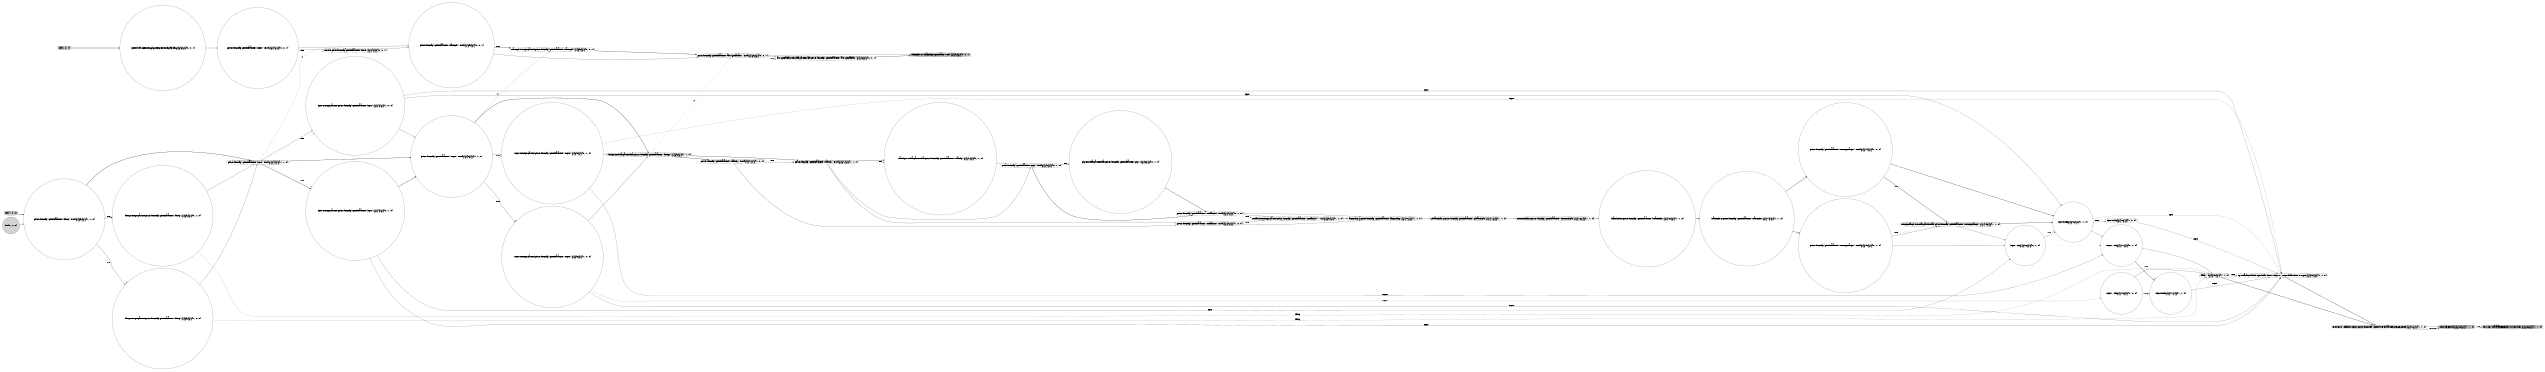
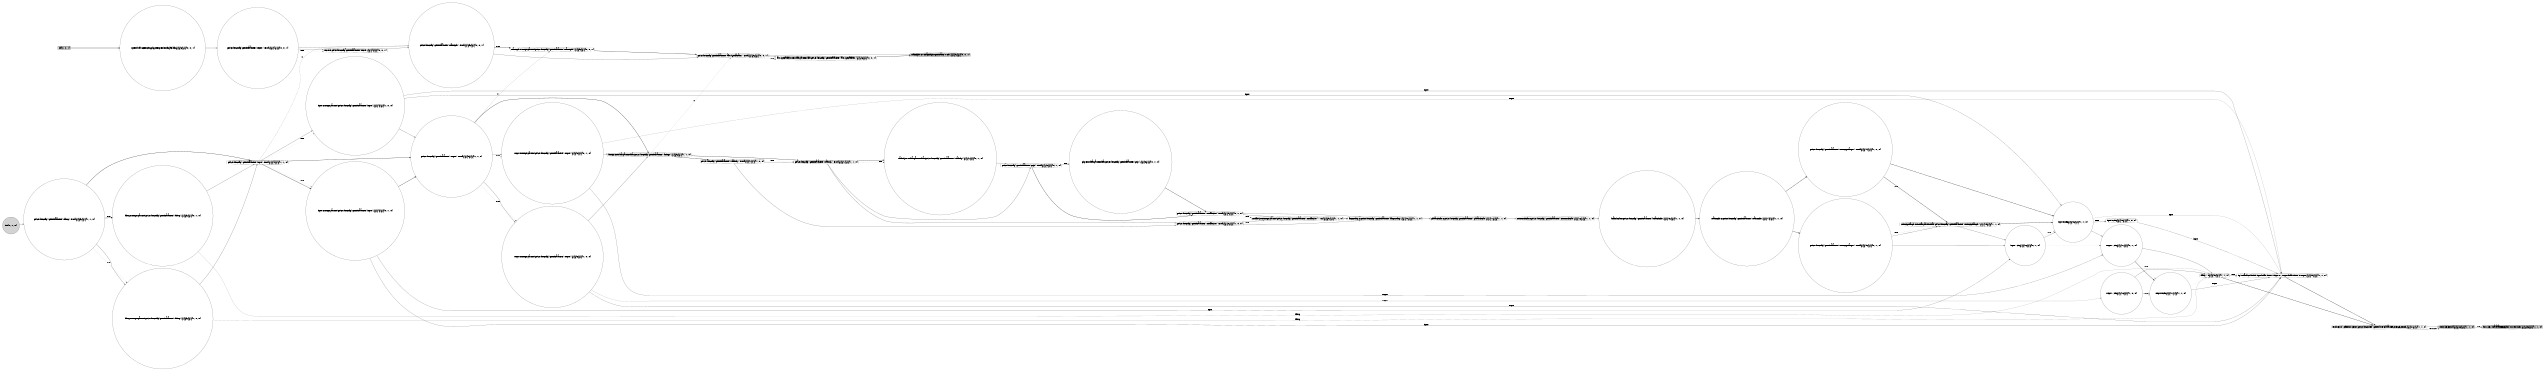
(11, 213) -> none
